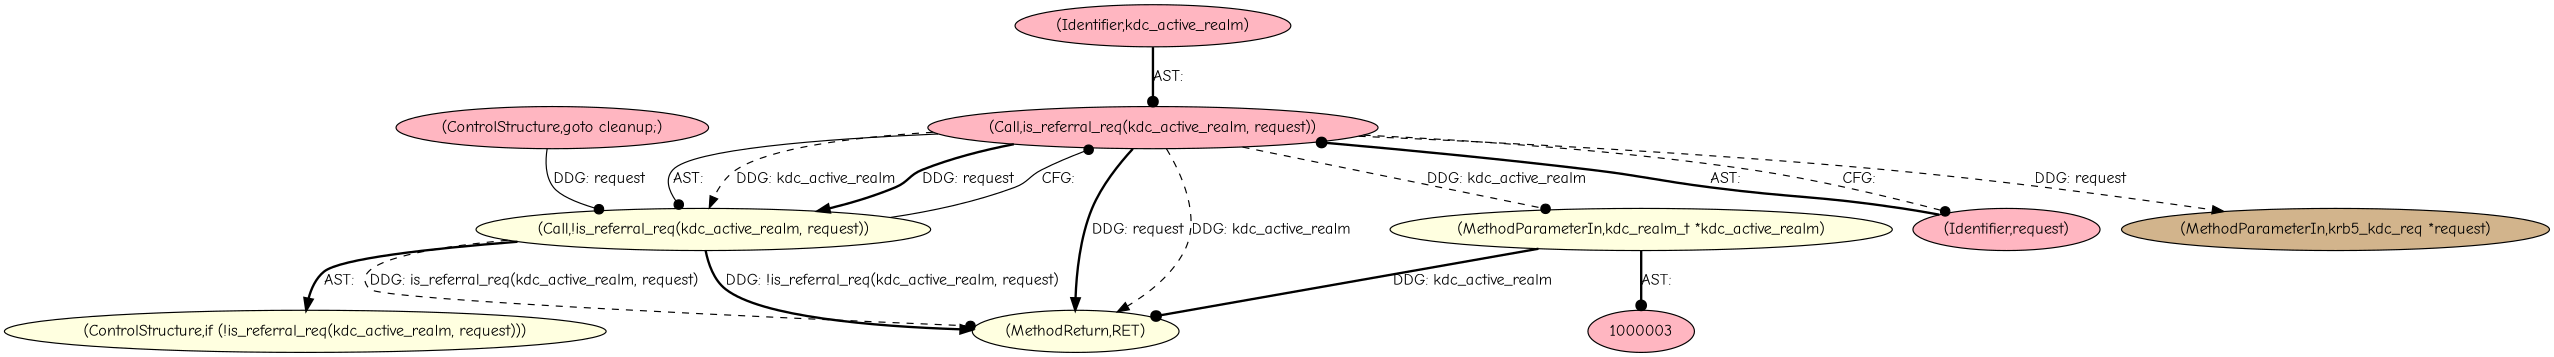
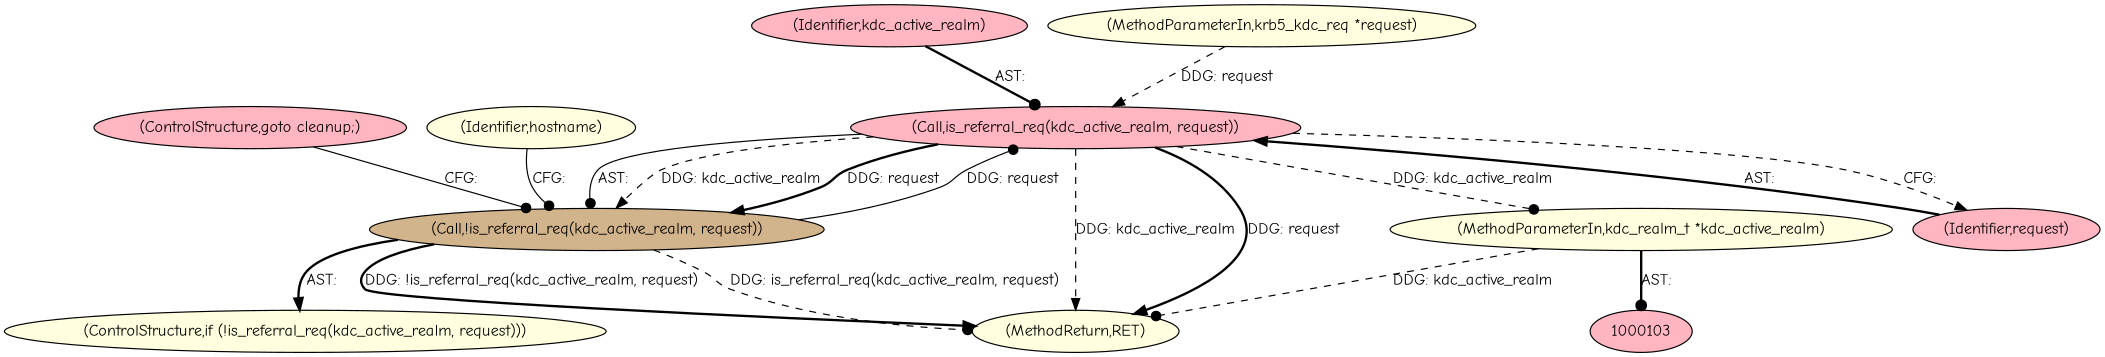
none -> (531, 128)
(1786, 161) -> (1174, 74)
(1698, 162) -> (1628, 147)
(1633, 176) -> (1604, 171)
(600, 179) -> (464, 179)
(1061, 179) -> (1013, 179)
(703, 229) -> (597, 229)
(2335, 229) -> (1262, 26)
(1350, 282) -> (1350, 282)
(1641, 331) -> (1641, 331)
